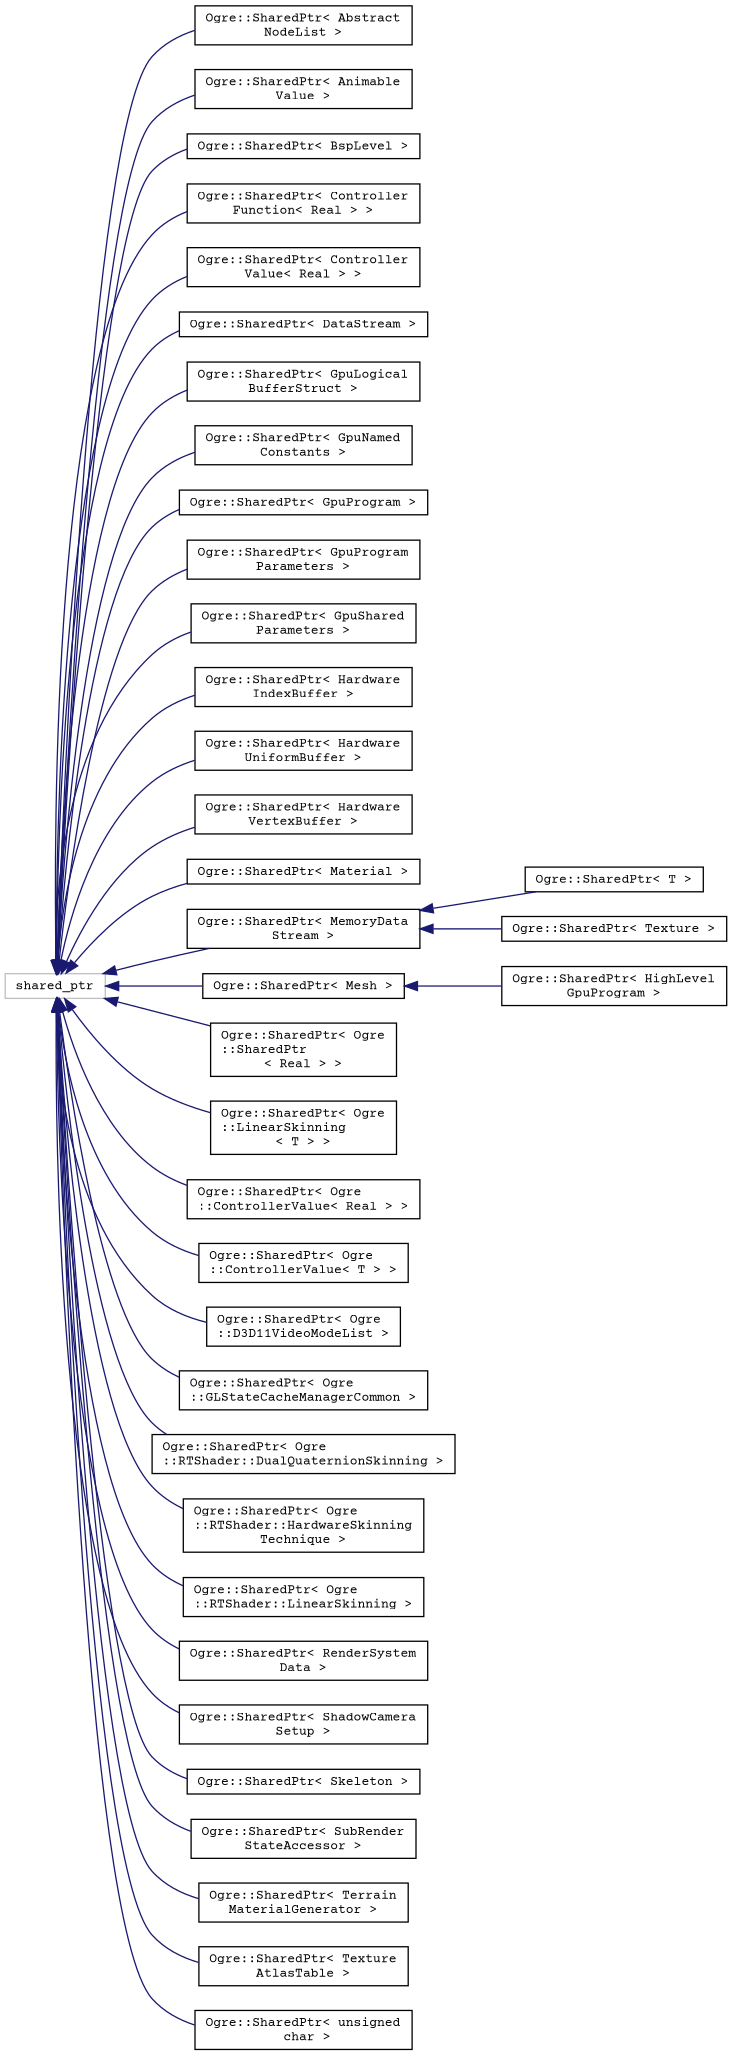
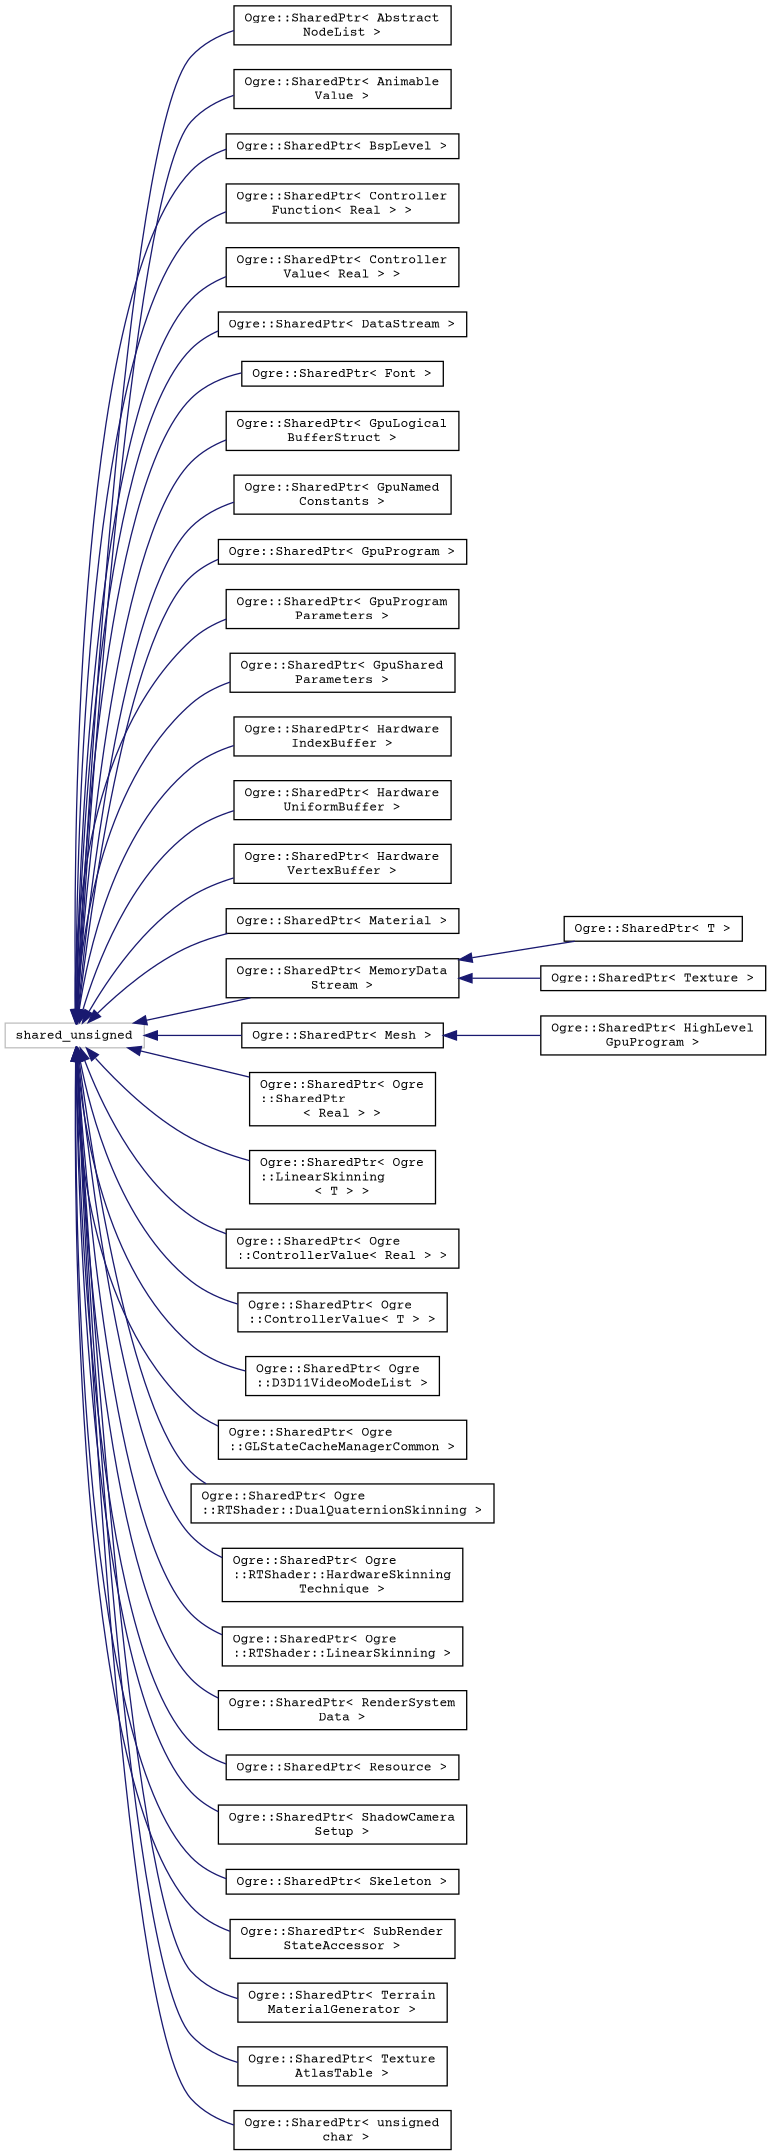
none -> (343, 374)
(55, 986) -> (75, 1035)
none -> (343, 1767)
